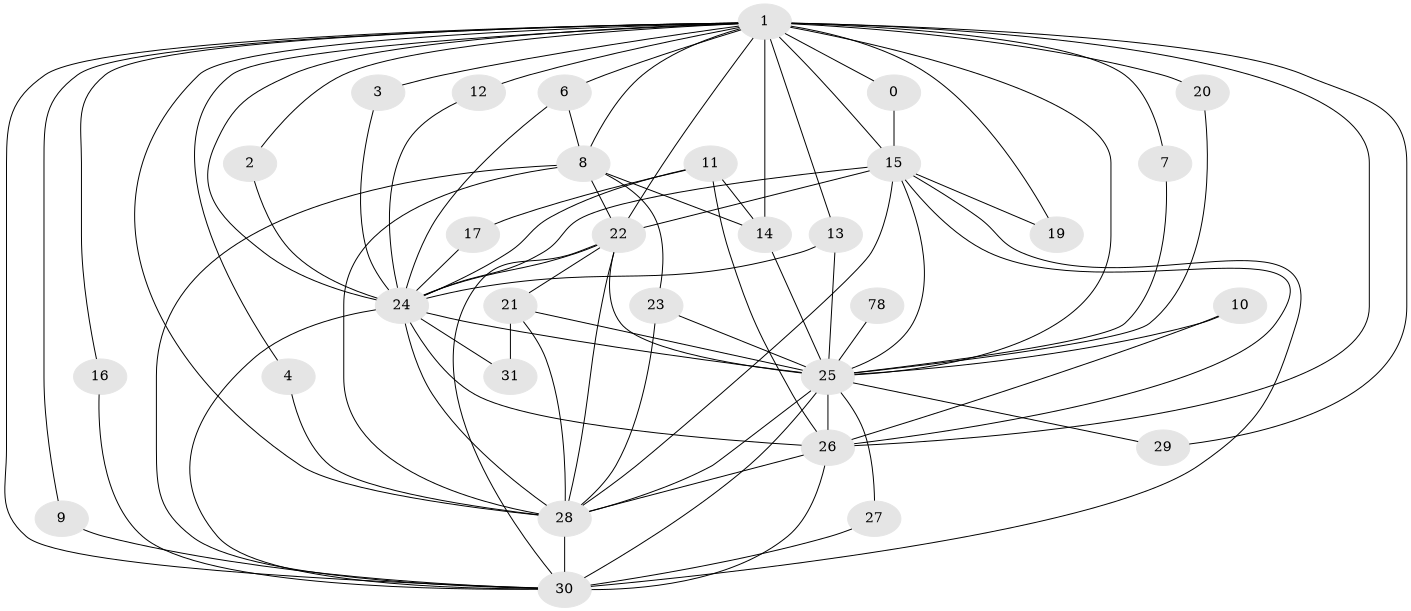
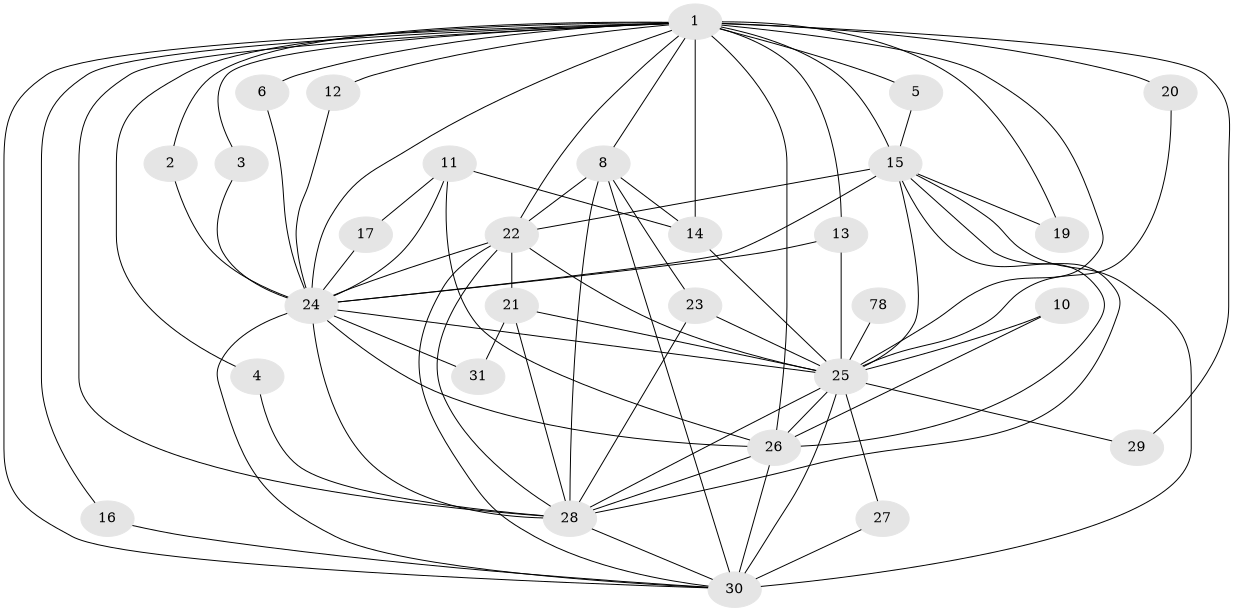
(894, 93) -> (916, 93)
(574, 128) -> none
(1165, 164) -> none
(62, 519) -> none
